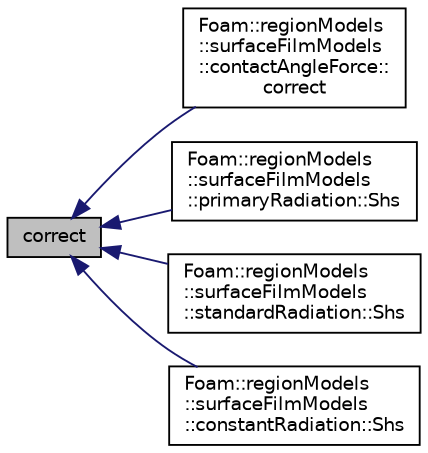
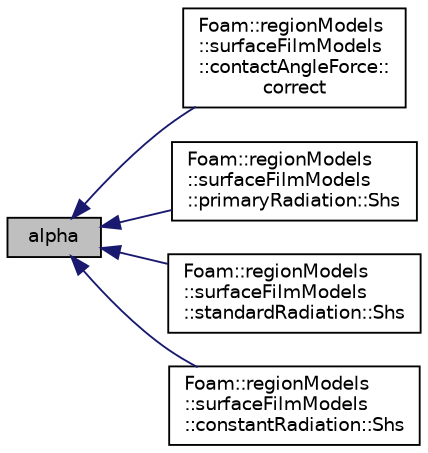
(54, 237) -> (54, 237)
